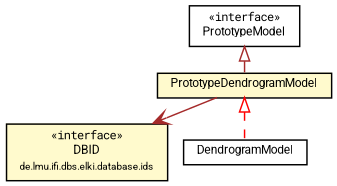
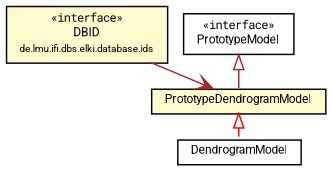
(192, 108) -> (175, 73)
